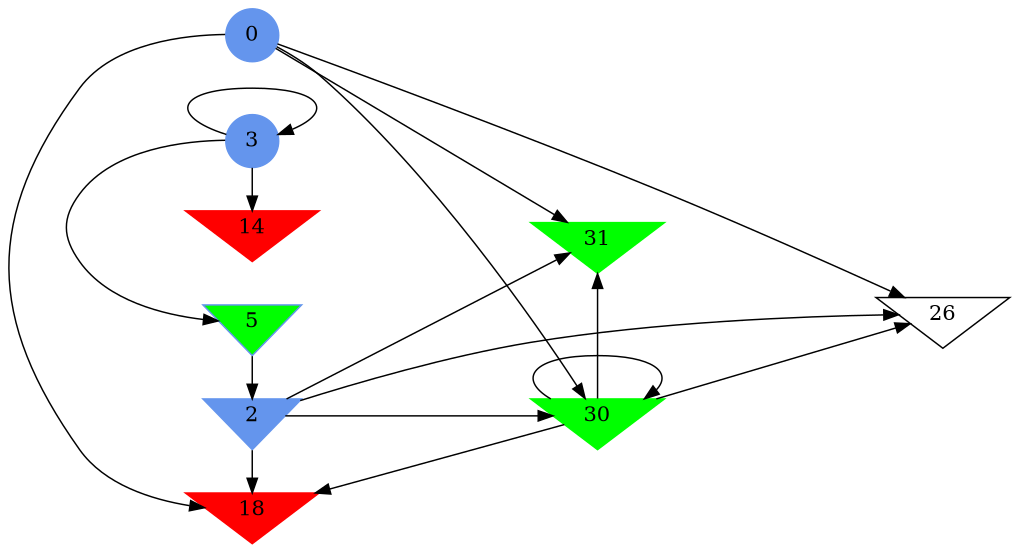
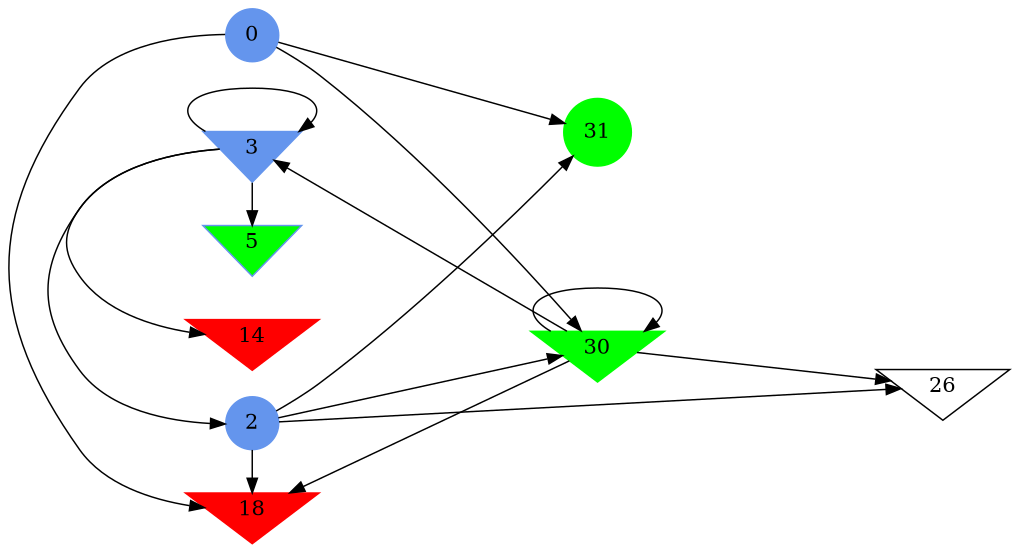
(252, 141) -> (252, 148)
(587, 161) -> none
(598, 240) -> (598, 132)
(598, 344) -> (427, 250)
(252, 370) -> (49, 284)
(252, 416) -> (252, 423)
